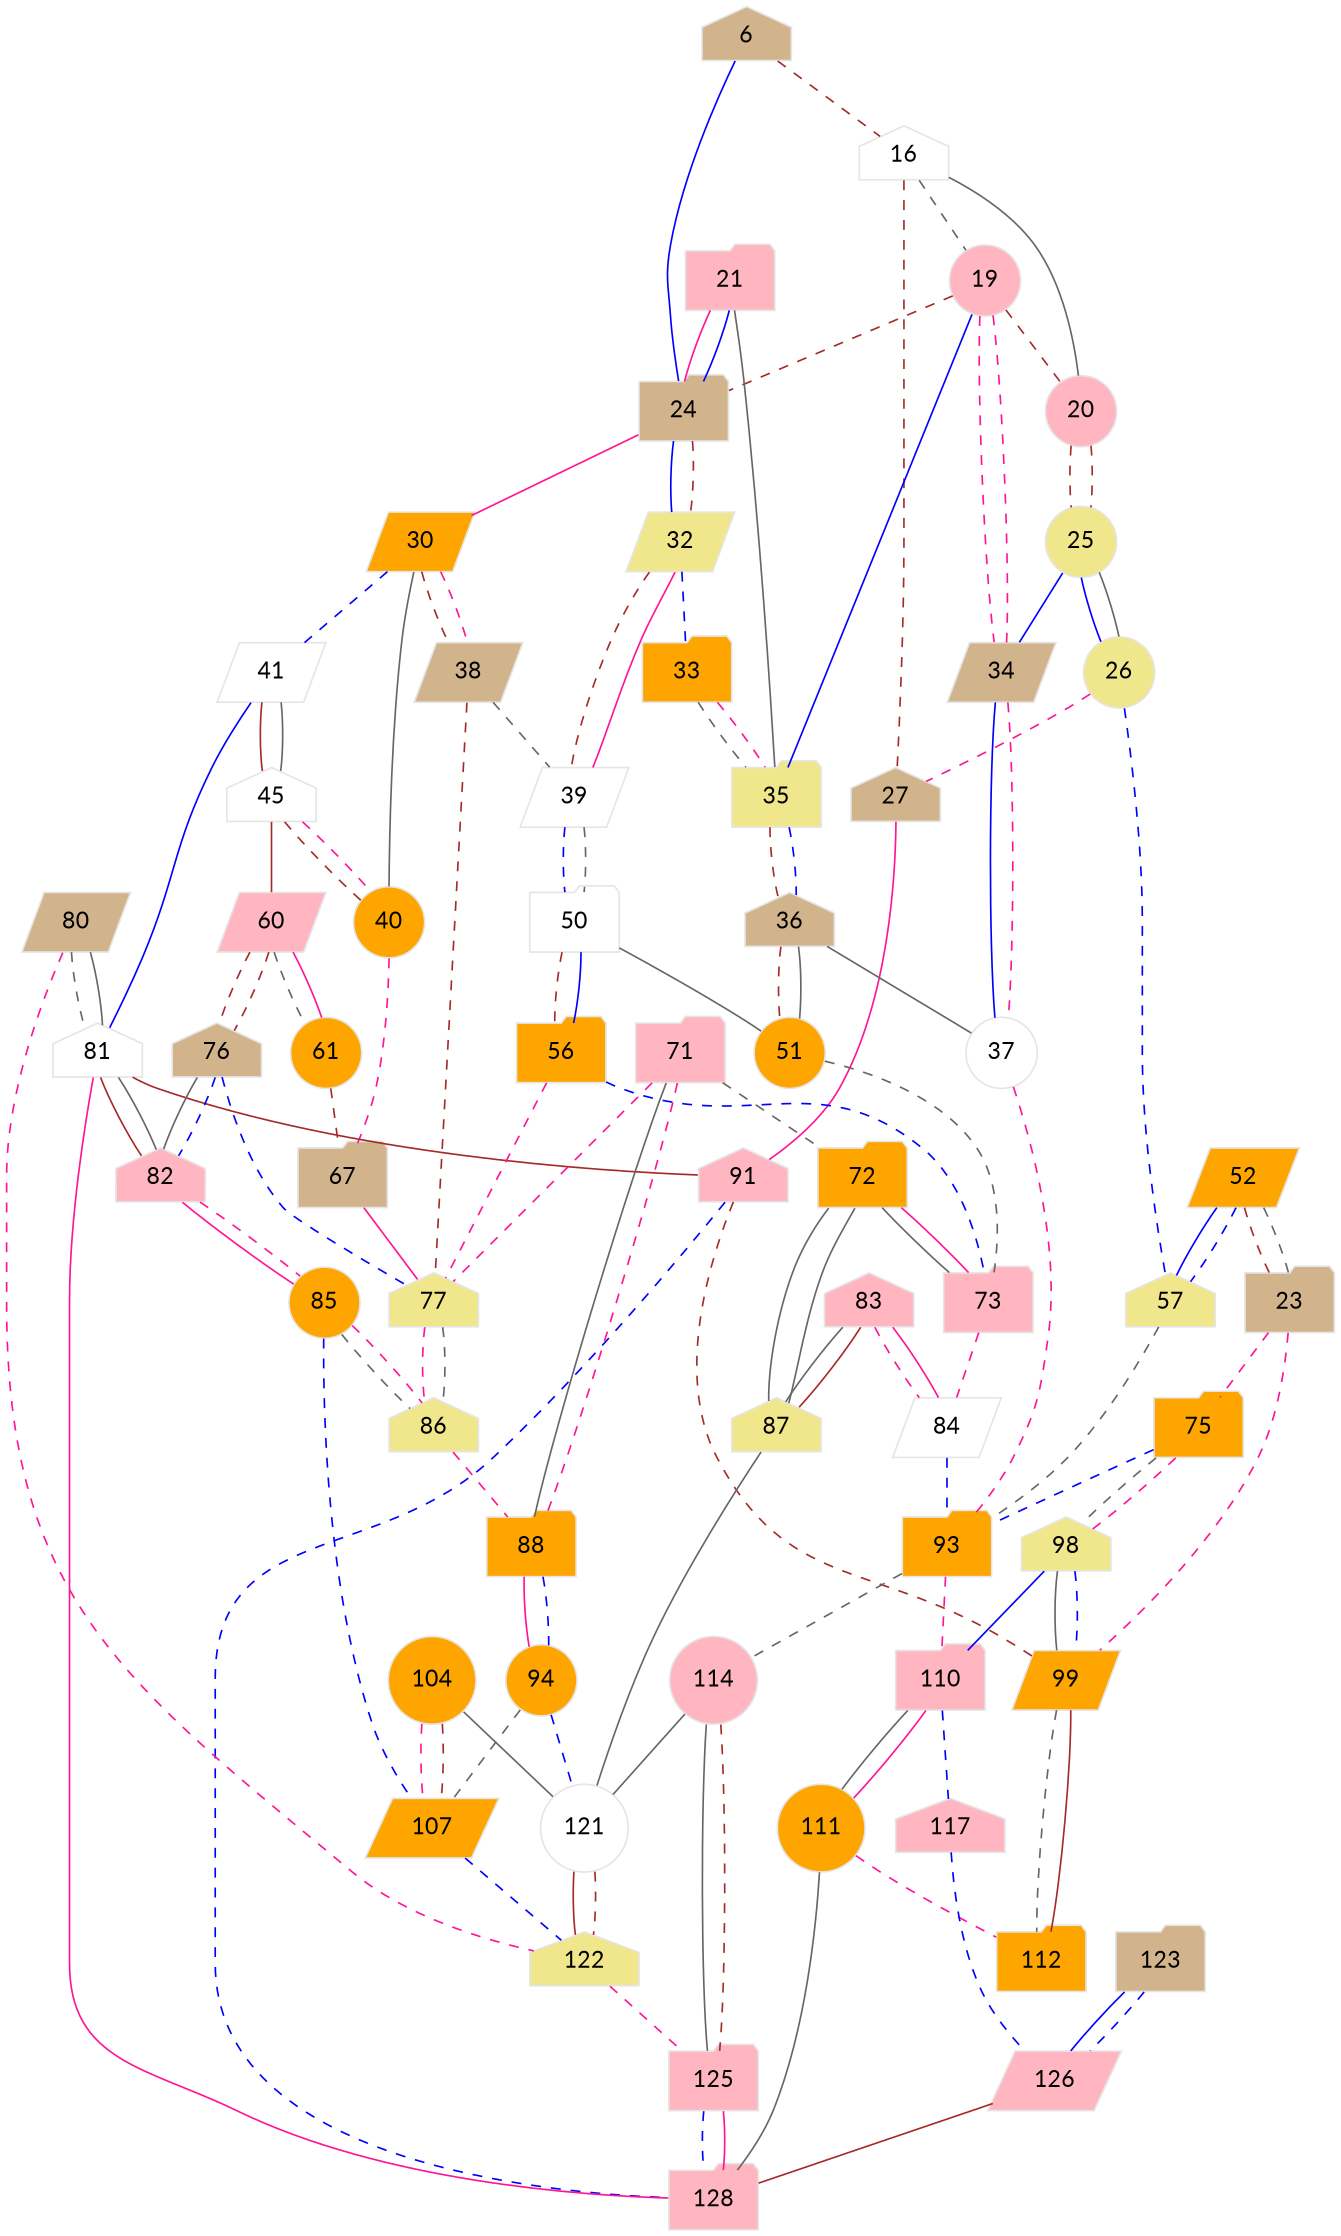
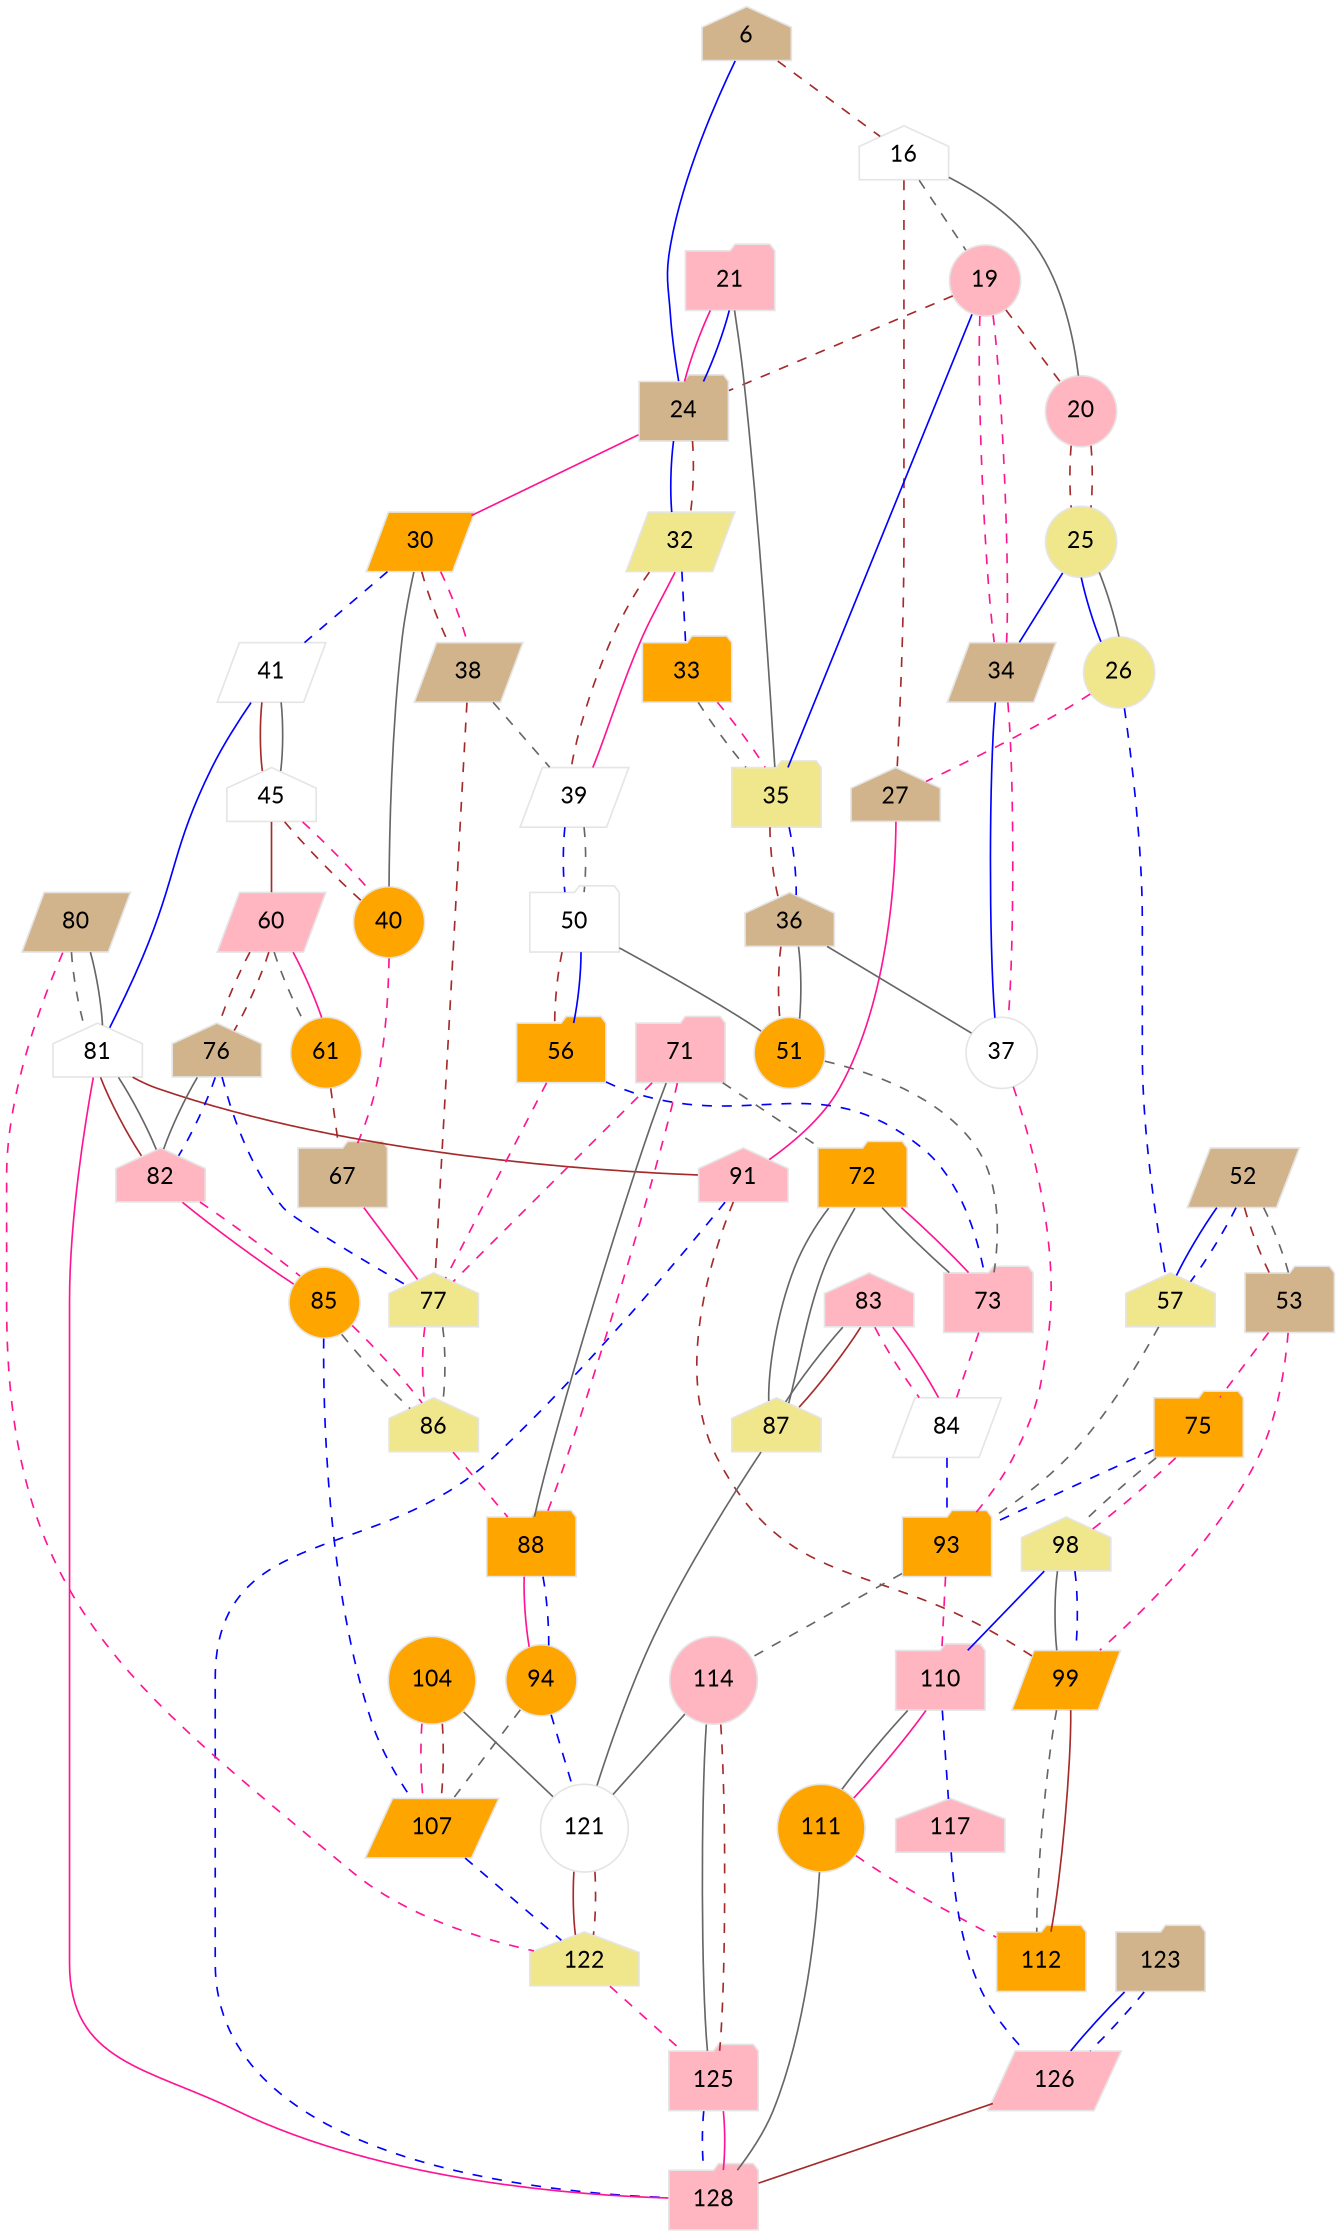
(1243, 1178) -> (1243, 1178)
(1290, 1303) -> (1290, 1303)
